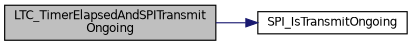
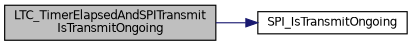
(110, 23) -> (110, 23)
